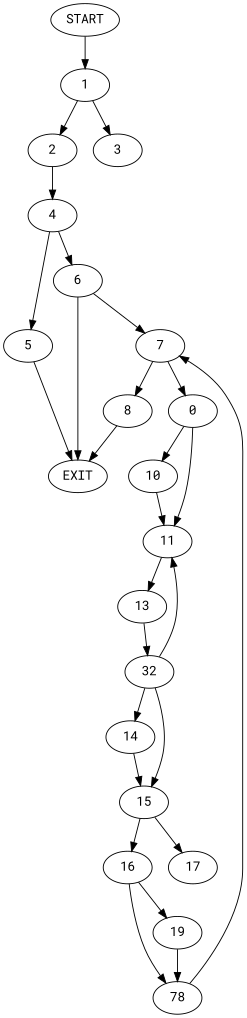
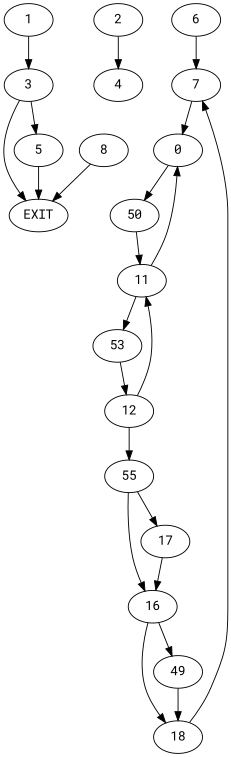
(85, 20) -> none
(71, 114) -> none
(64, 244) -> none
(41, 276) -> (33, 113)
(78, 374) -> (4, 147)
(146, 374) -> none
(189, 473) -> (170, 222)
(153, 476) -> (135, 216)
none -> (160, 569)
(142, 607) -> (117, 346)
(149, 672) -> (129, 411)
(130, 737) -> none
(144, 802) -> (129, 476)
(177, 933) -> (178, 672)
(177, 998) -> (178, 737)
